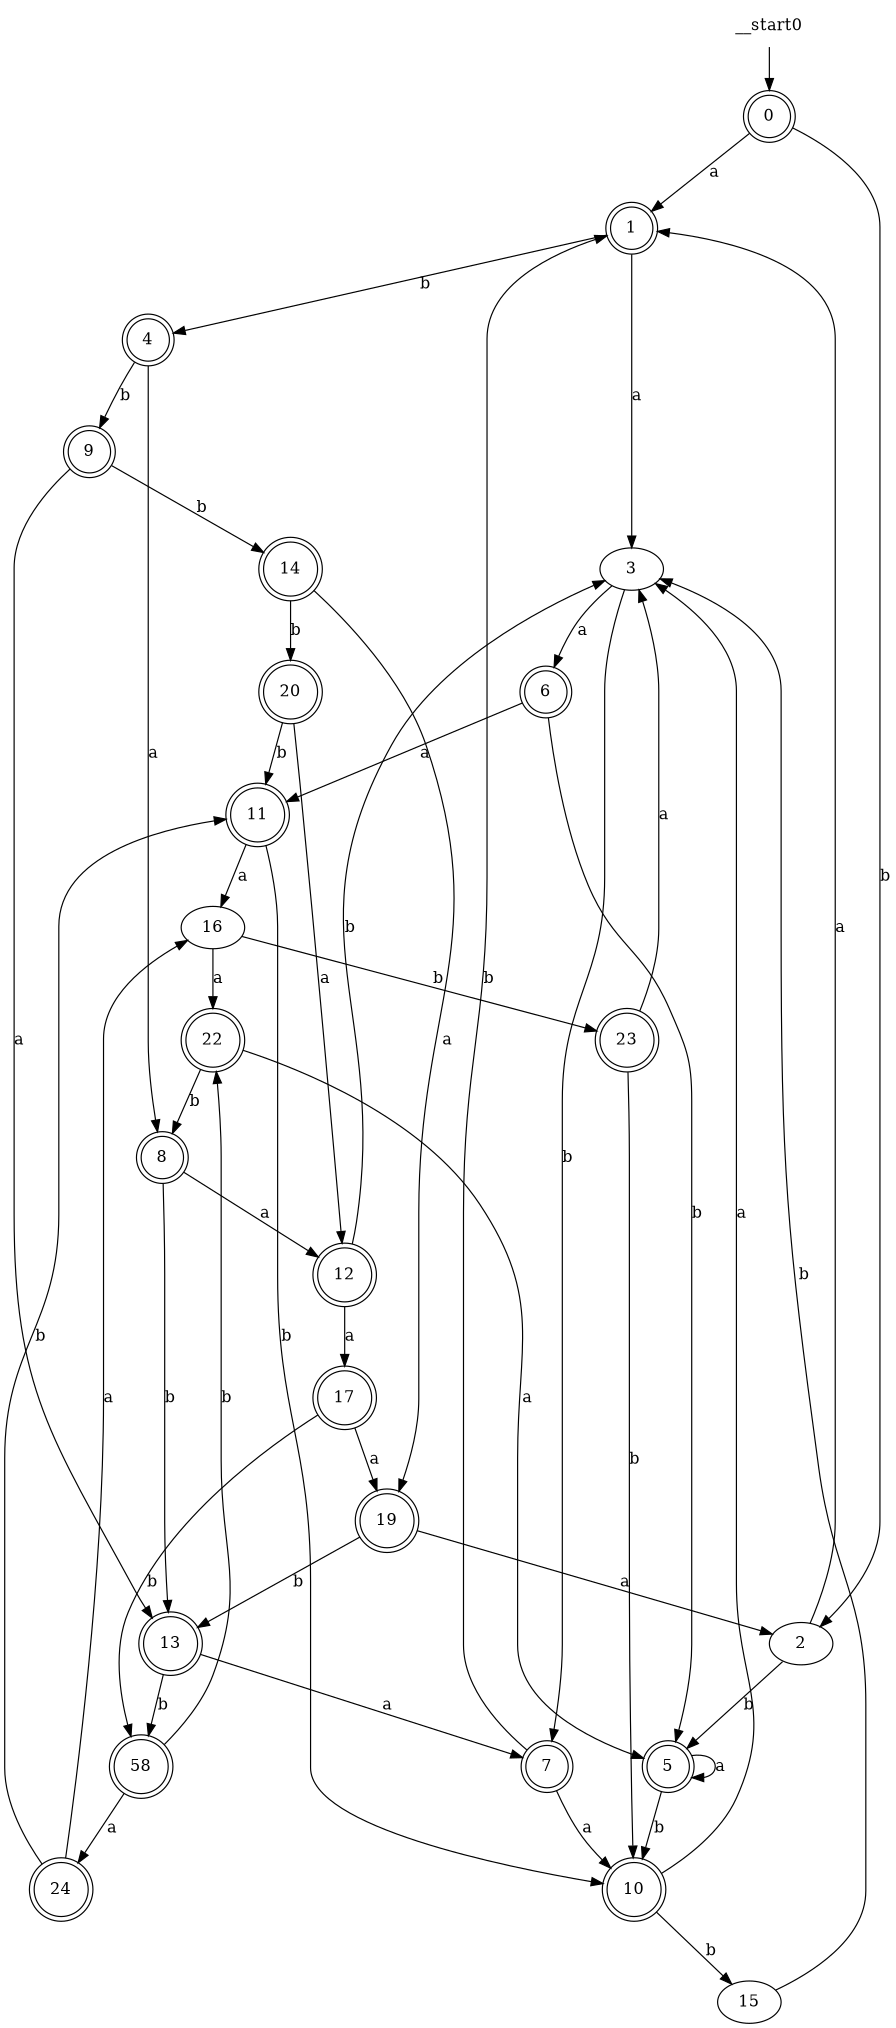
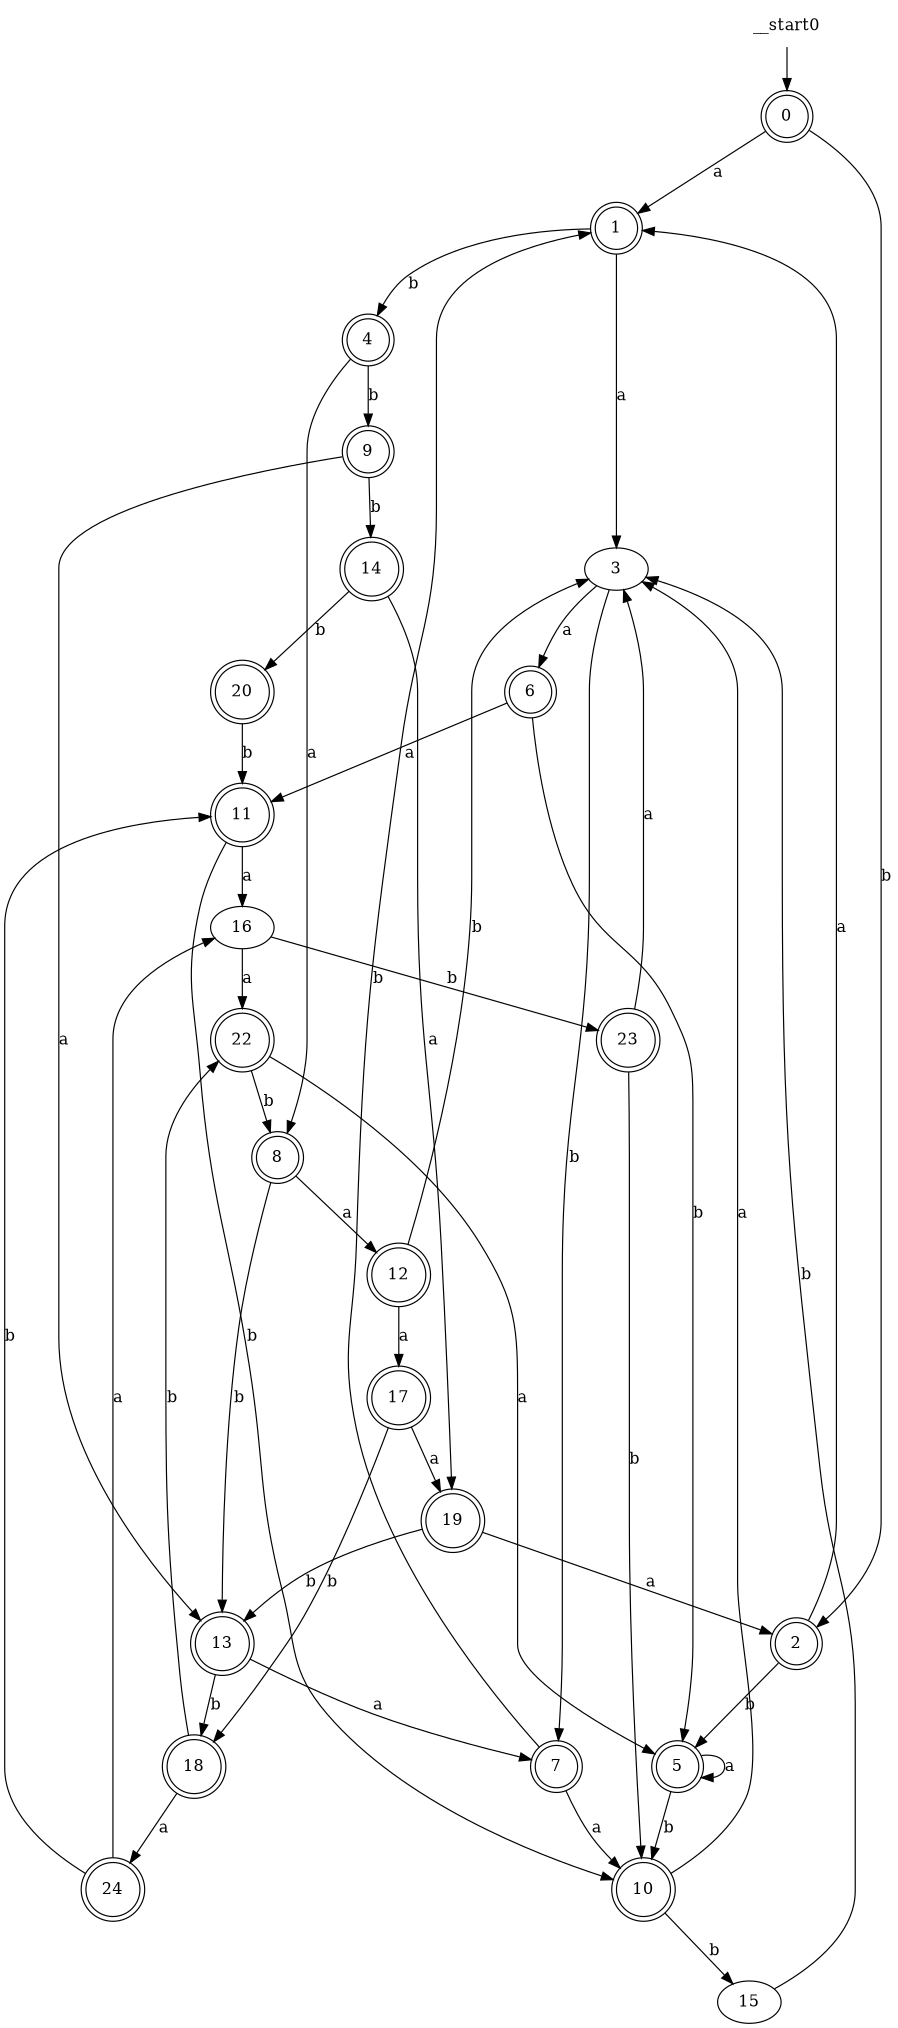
(318, 977) -> none
(801, 1644) -> (796, 1644)
(141, 1767) -> (194, 1767)
